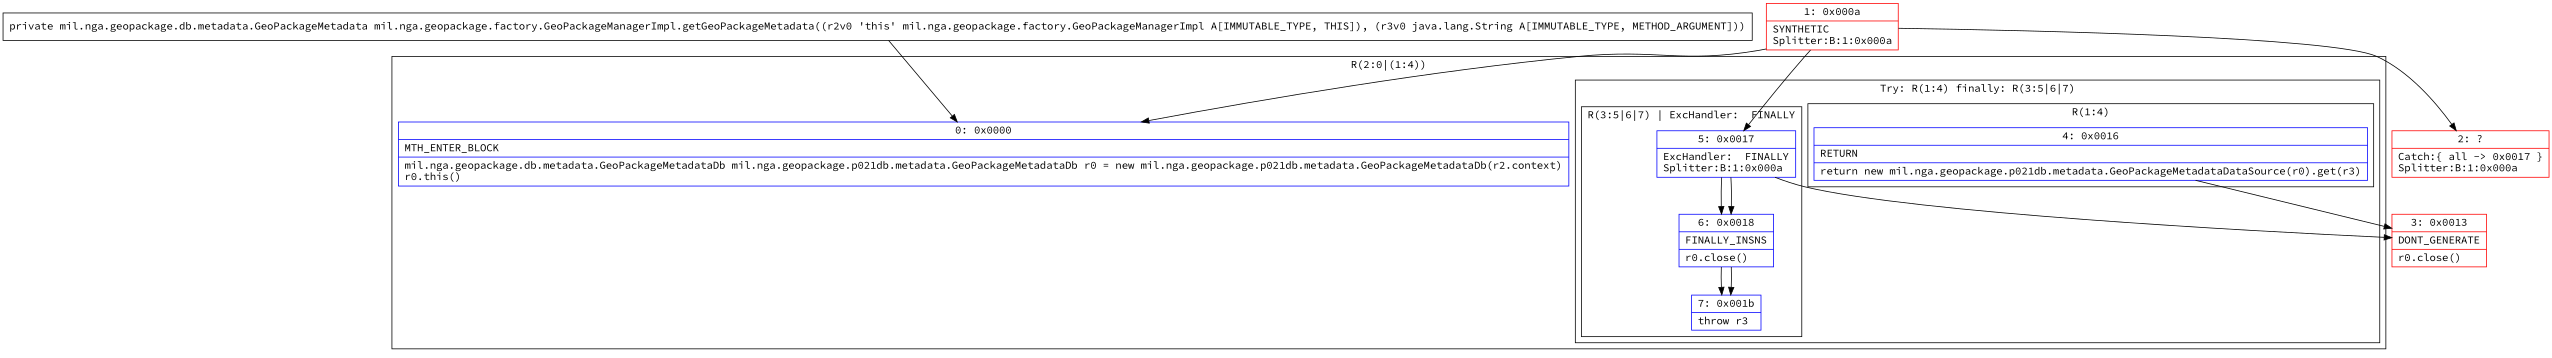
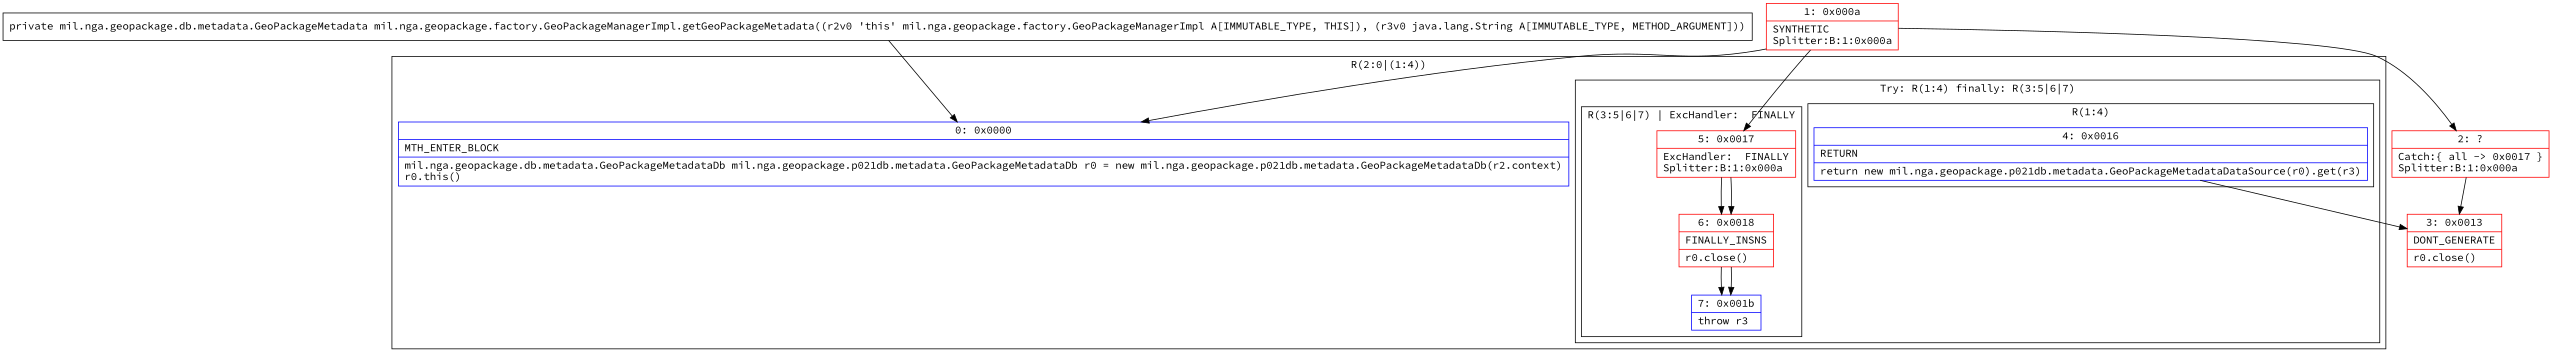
(1726, 154) -> (1726, 154)
(2078, 219) -> (2463, 192)
(1726, 241) -> (1726, 241)
